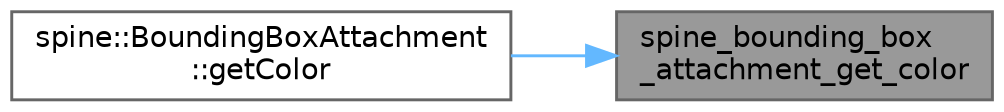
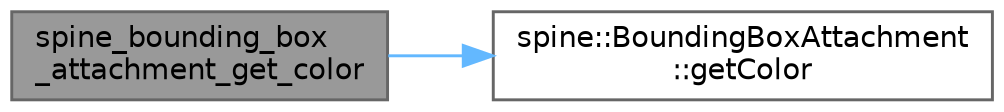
(548, 56) -> (426, 56)
